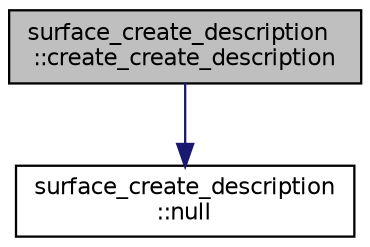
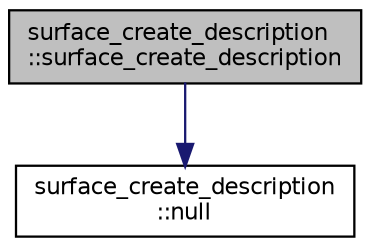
(185, 47) -> (185, 47)
